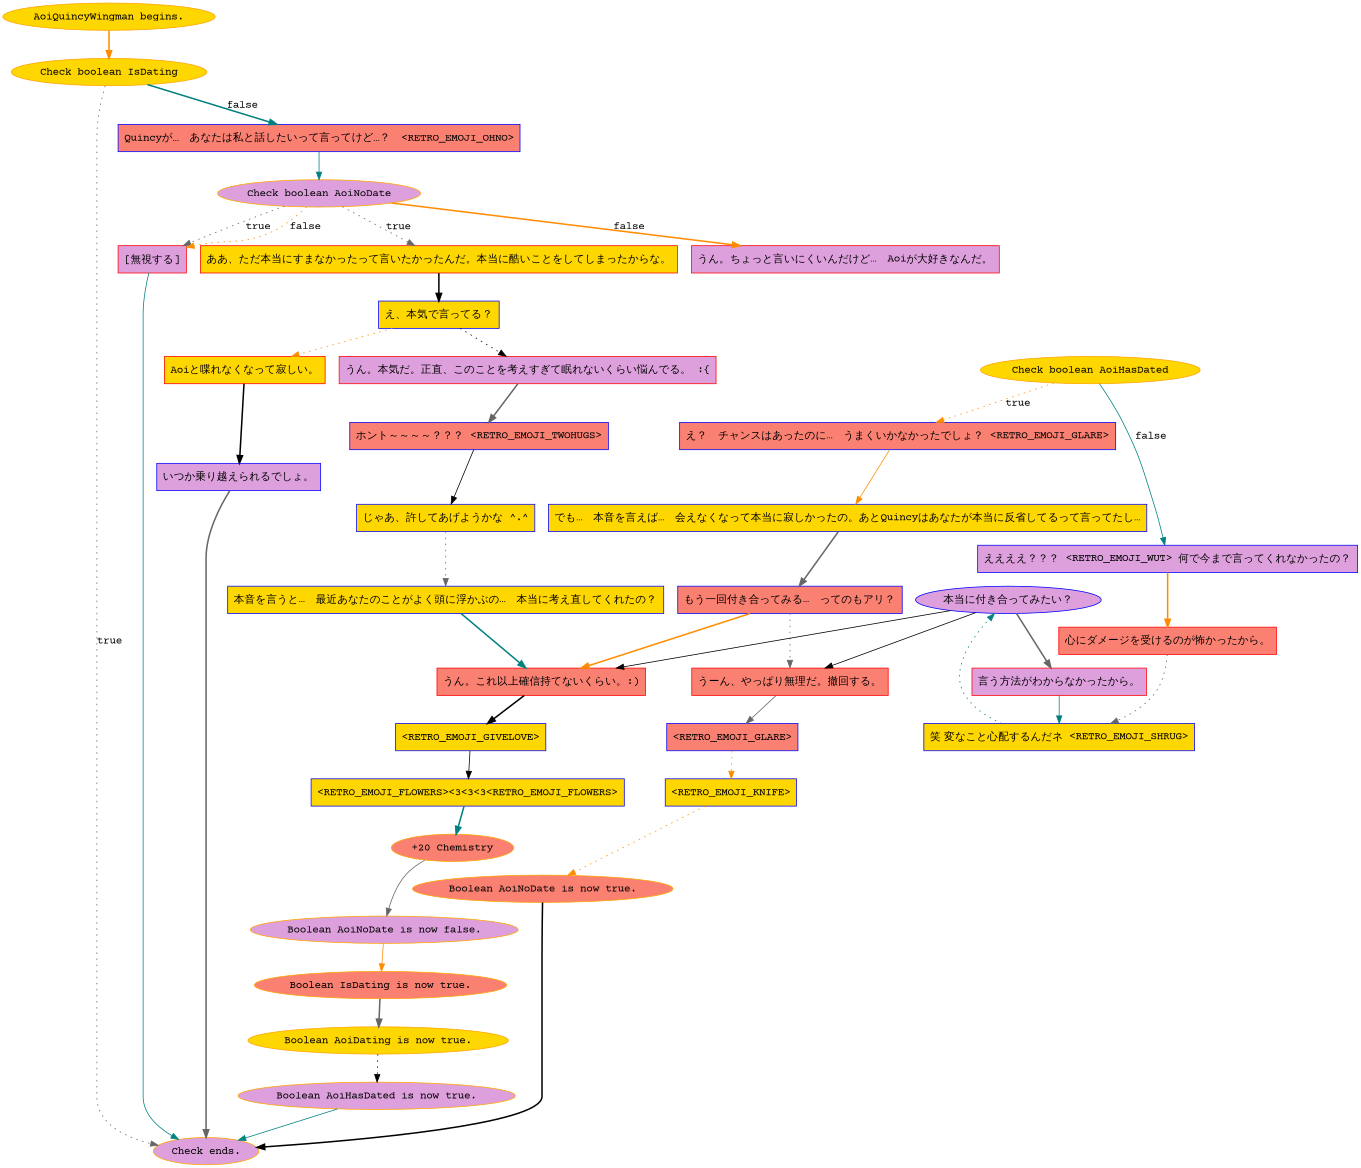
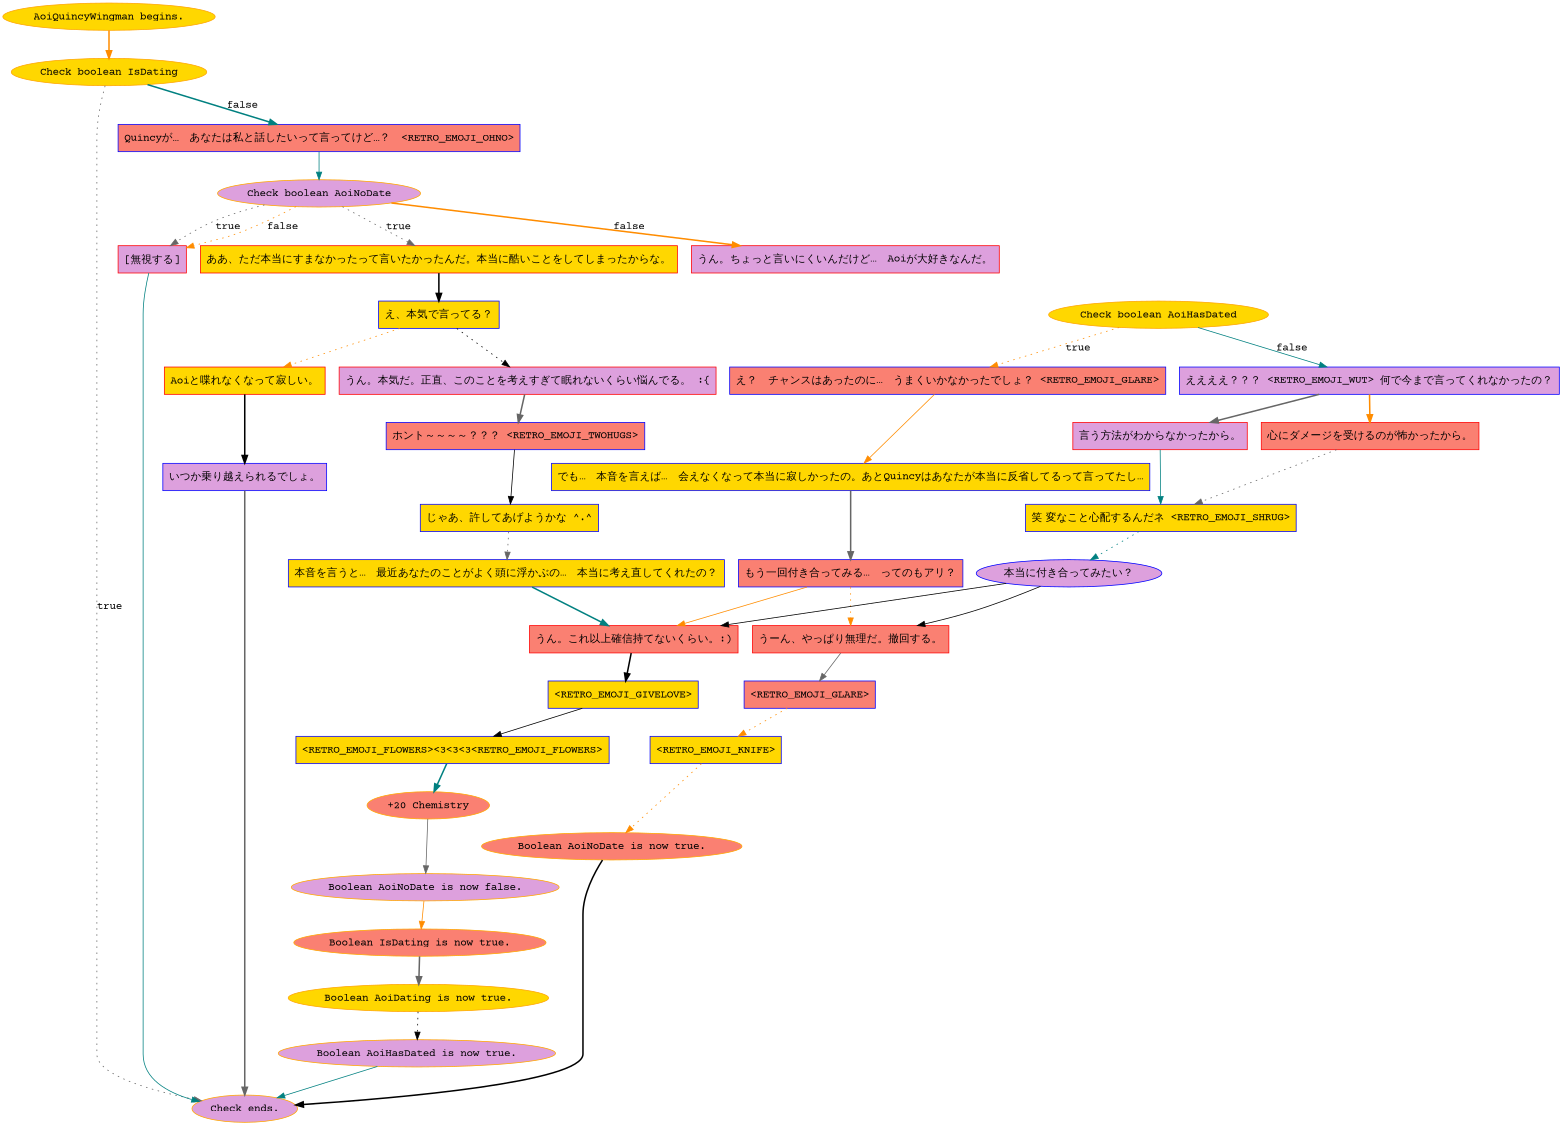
(790, 633) -> (851, 602)
(1032, 637) -> (1269, 407)
(669, 640) -> (746, 605)
